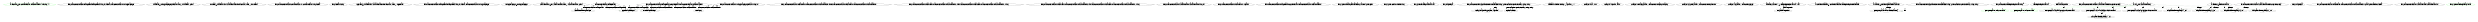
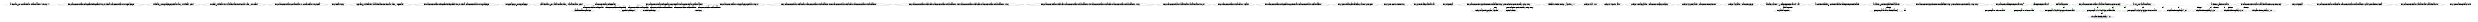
(2101, 11) -> (2101, 11)
